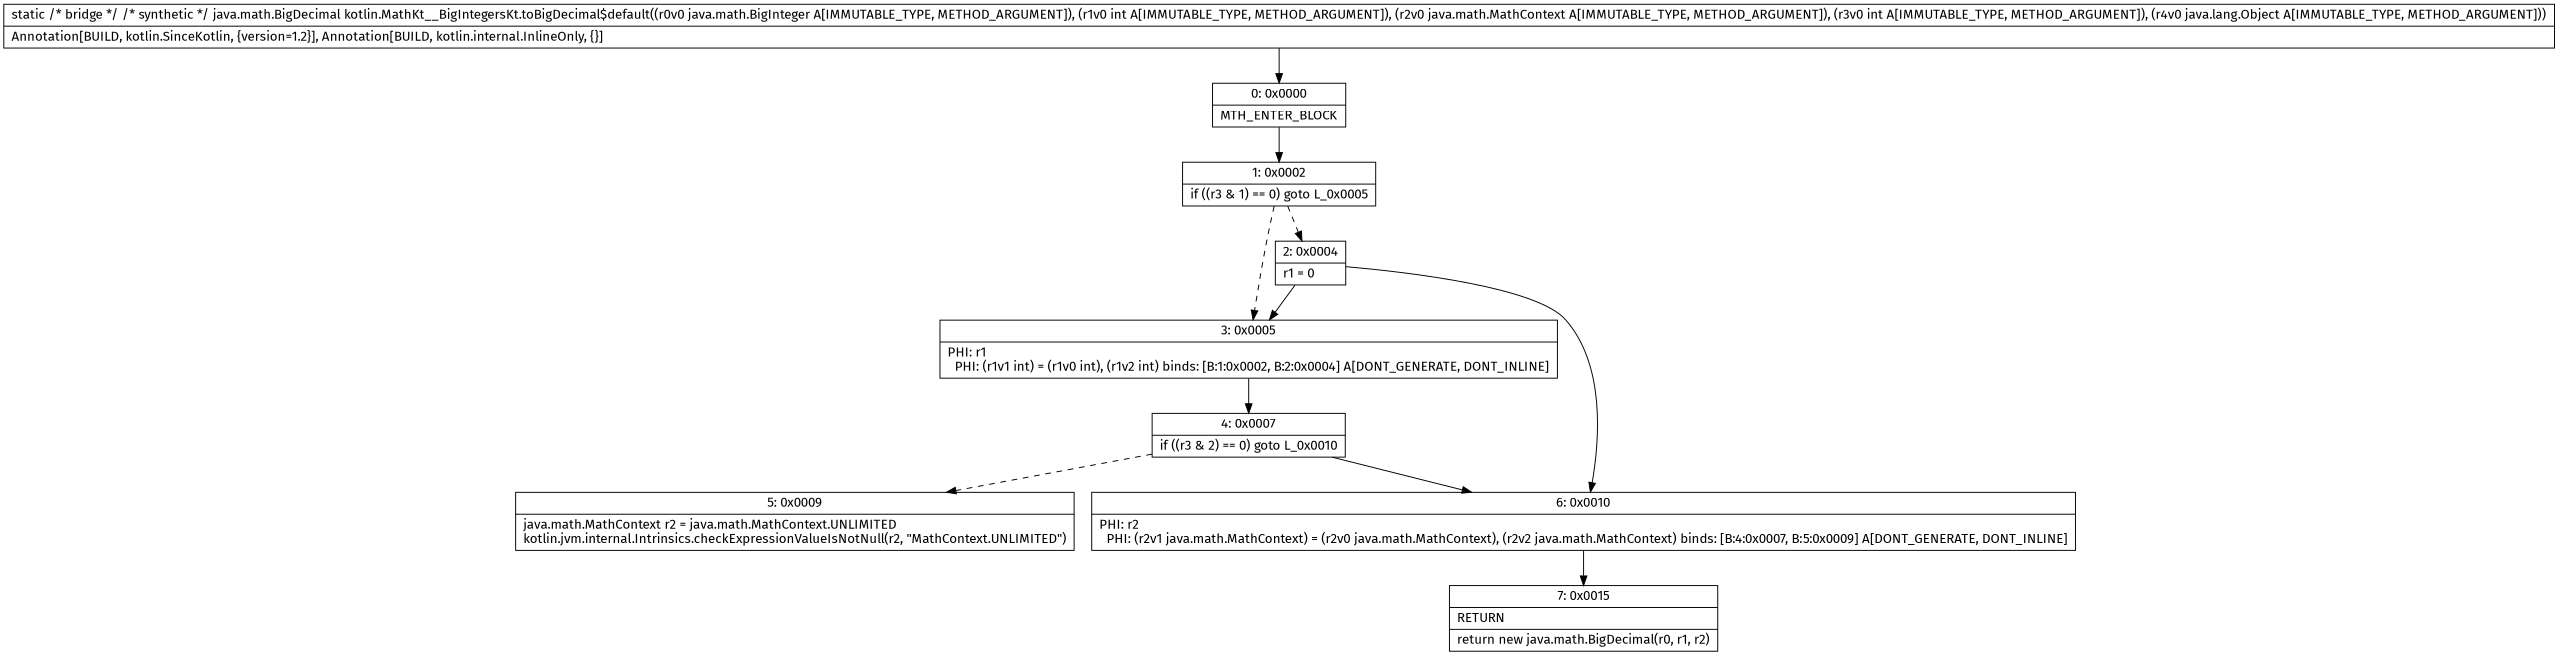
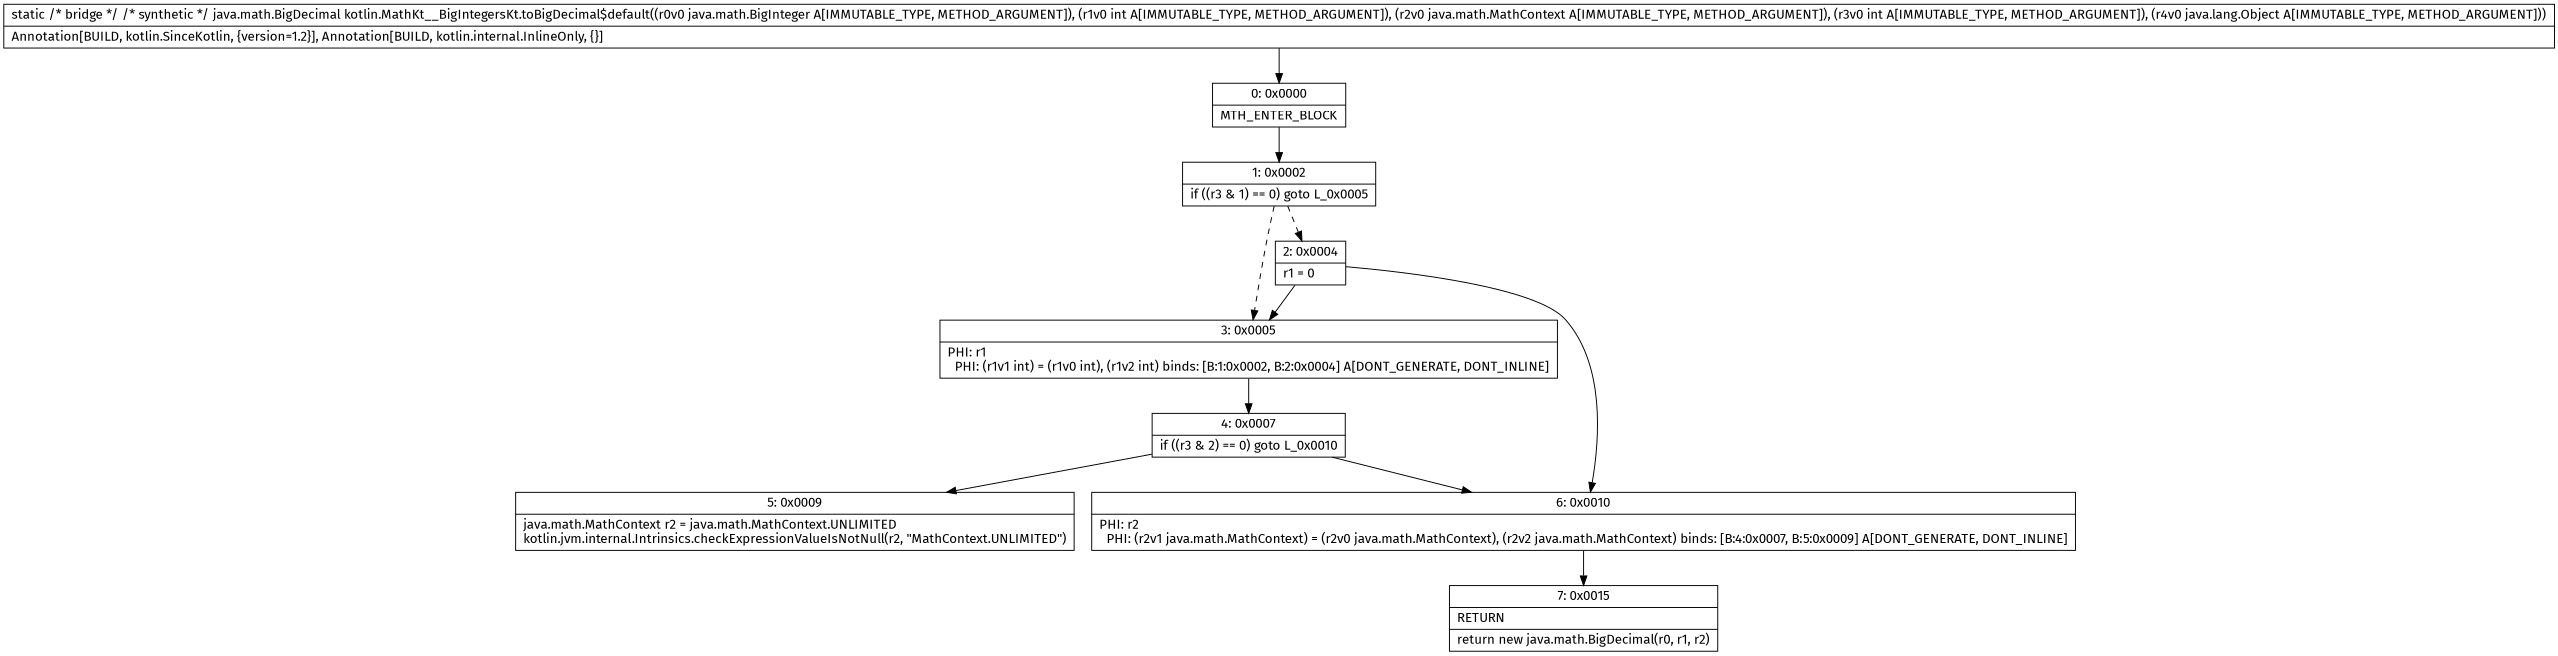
(1054, 472) -> (1054, 472)
